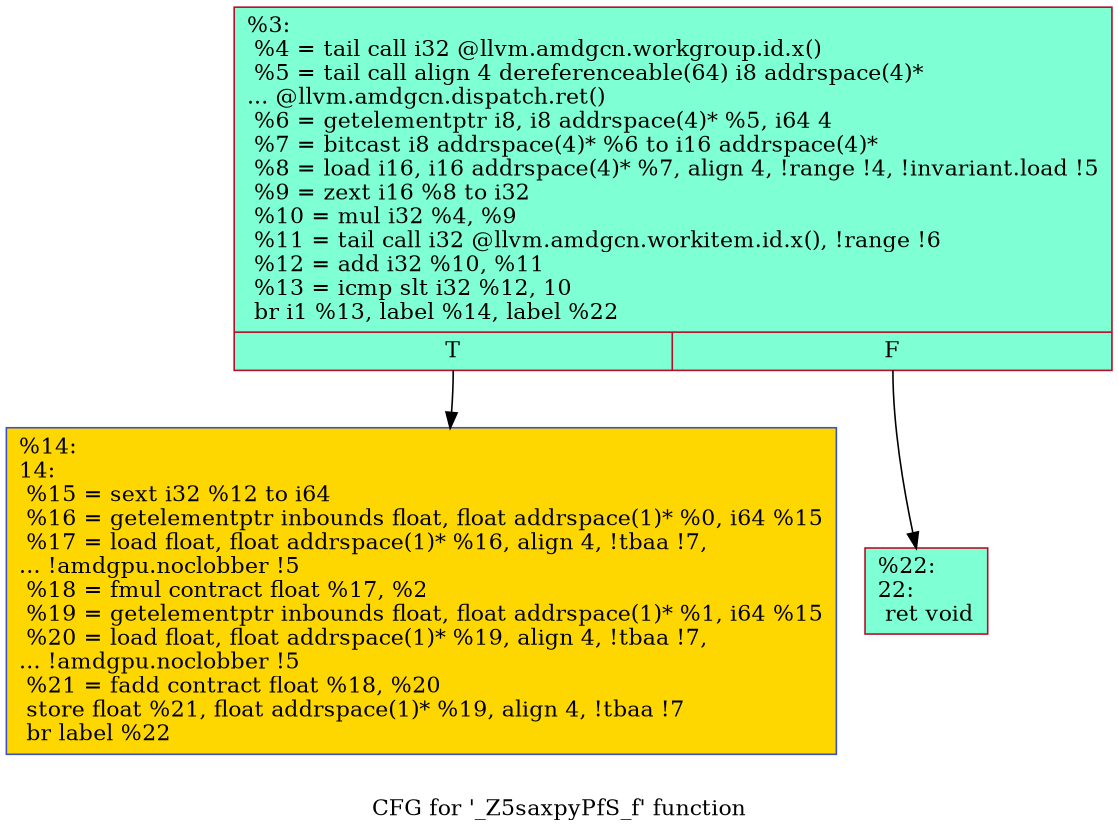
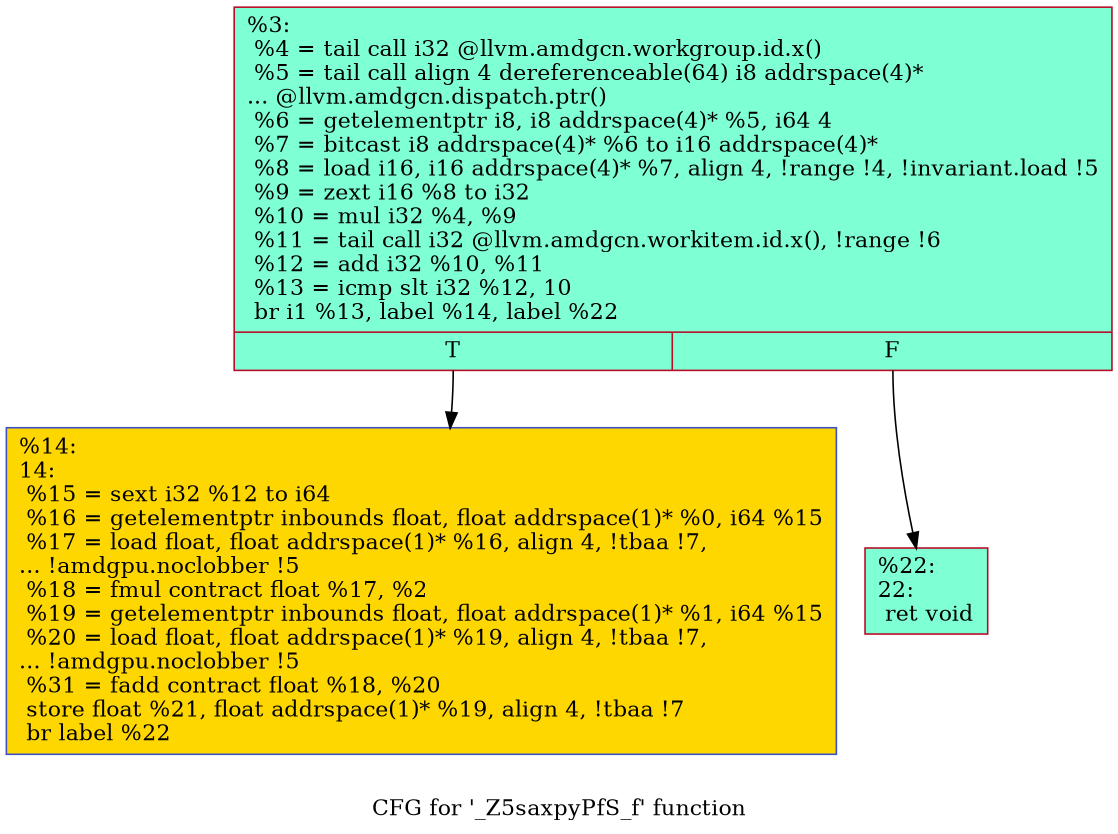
(427, 97) -> (427, 97)
(230, 686) -> (230, 686)
